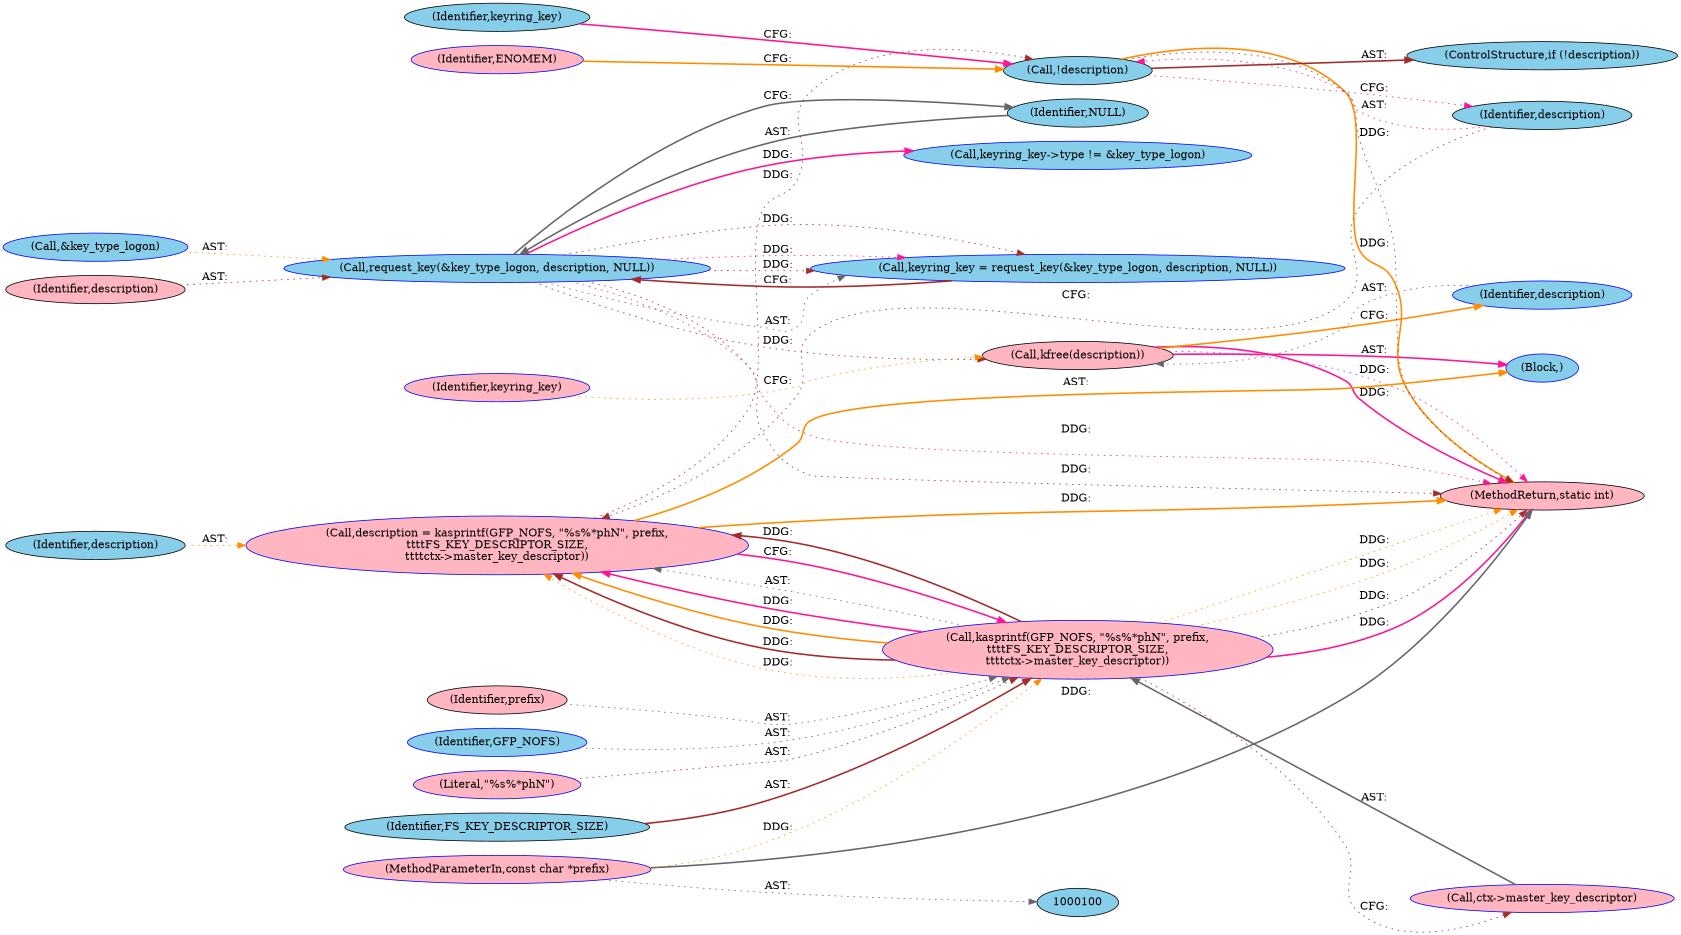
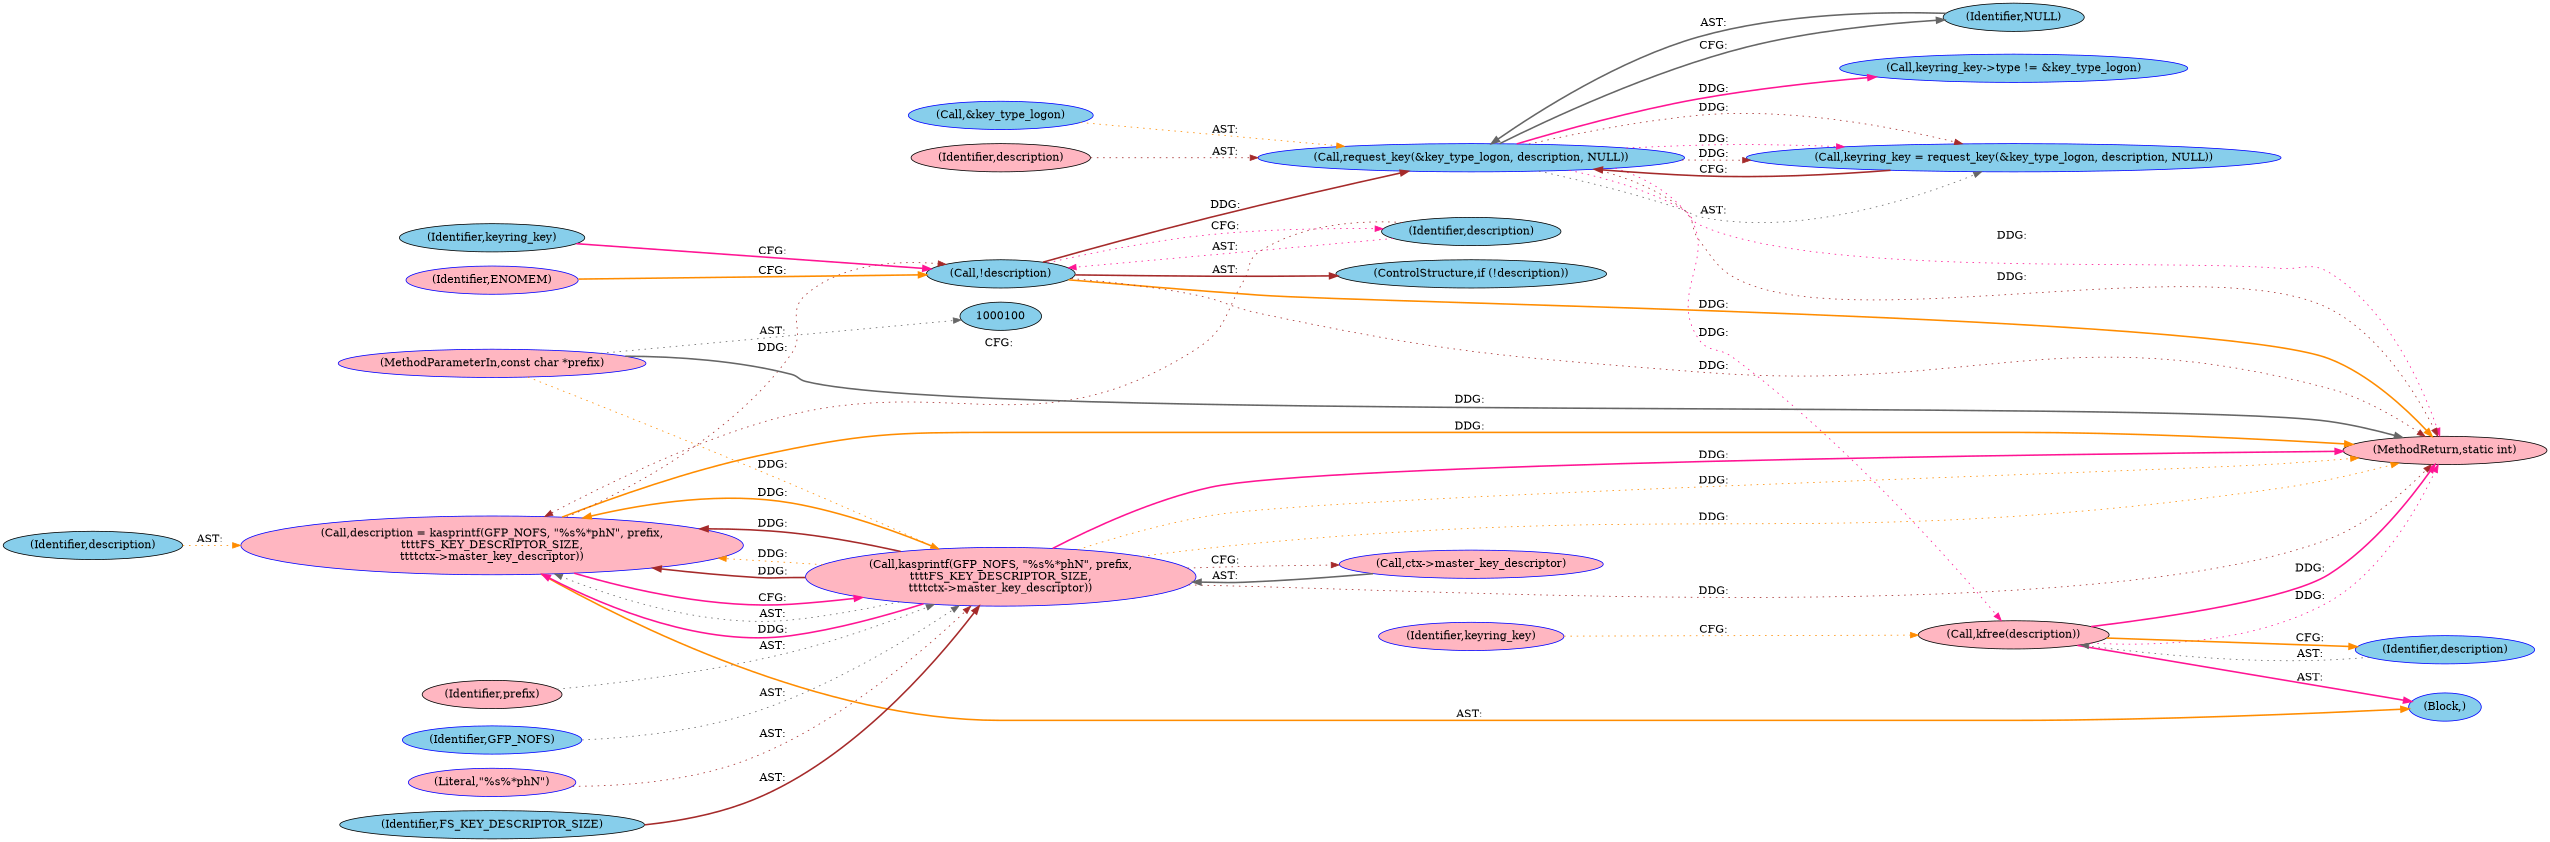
none -> (1221, 215)
(752, 345) -> (1777, 392)
